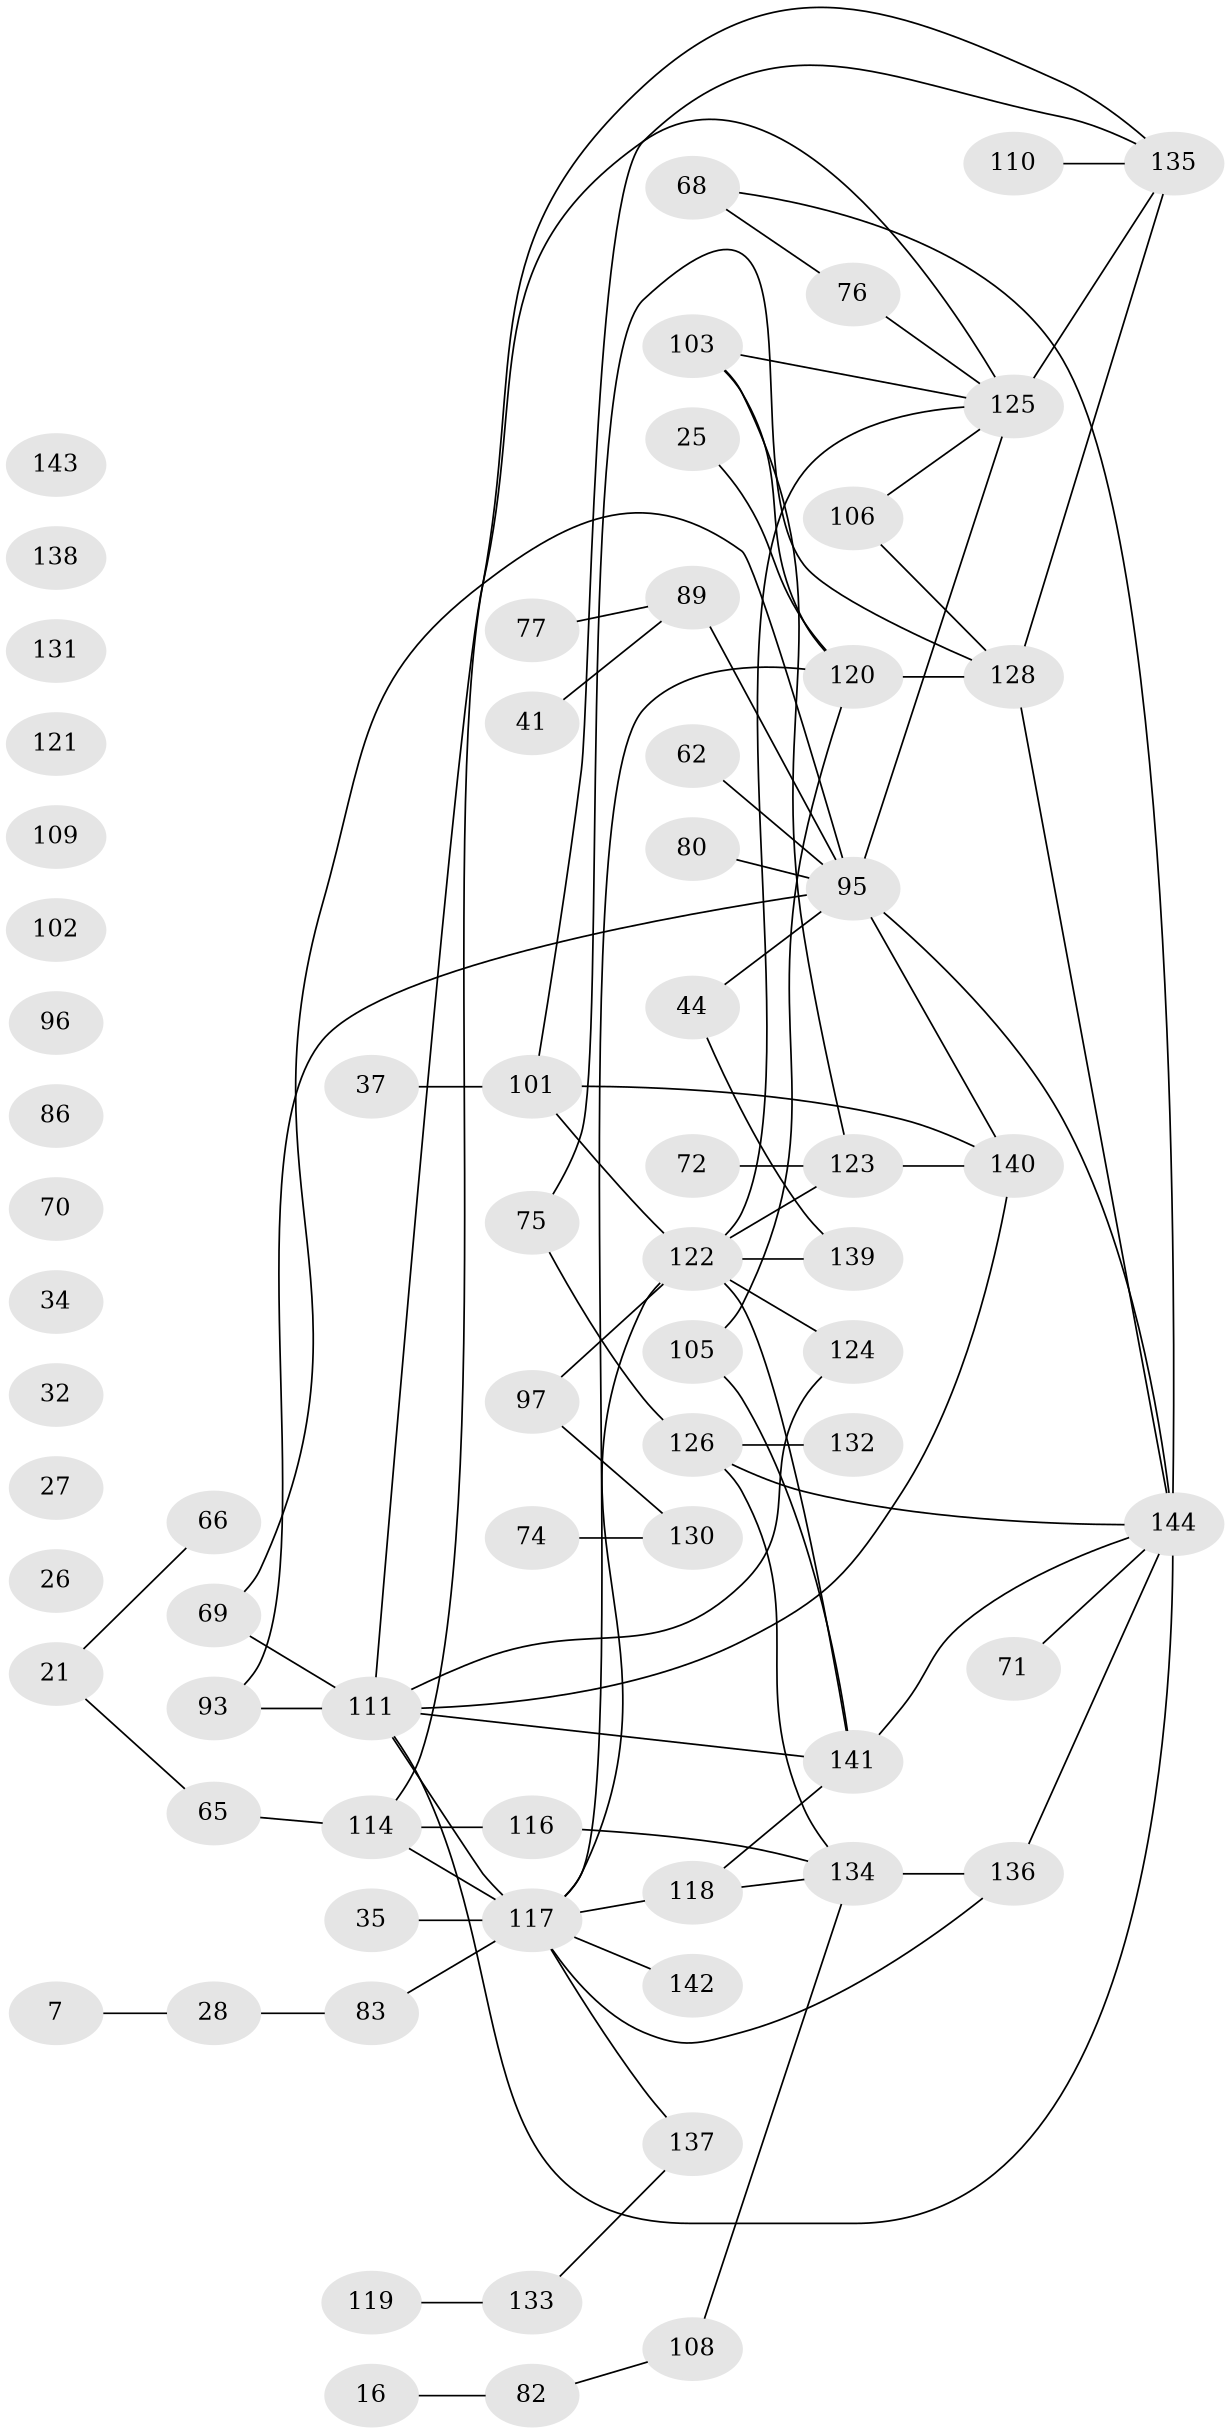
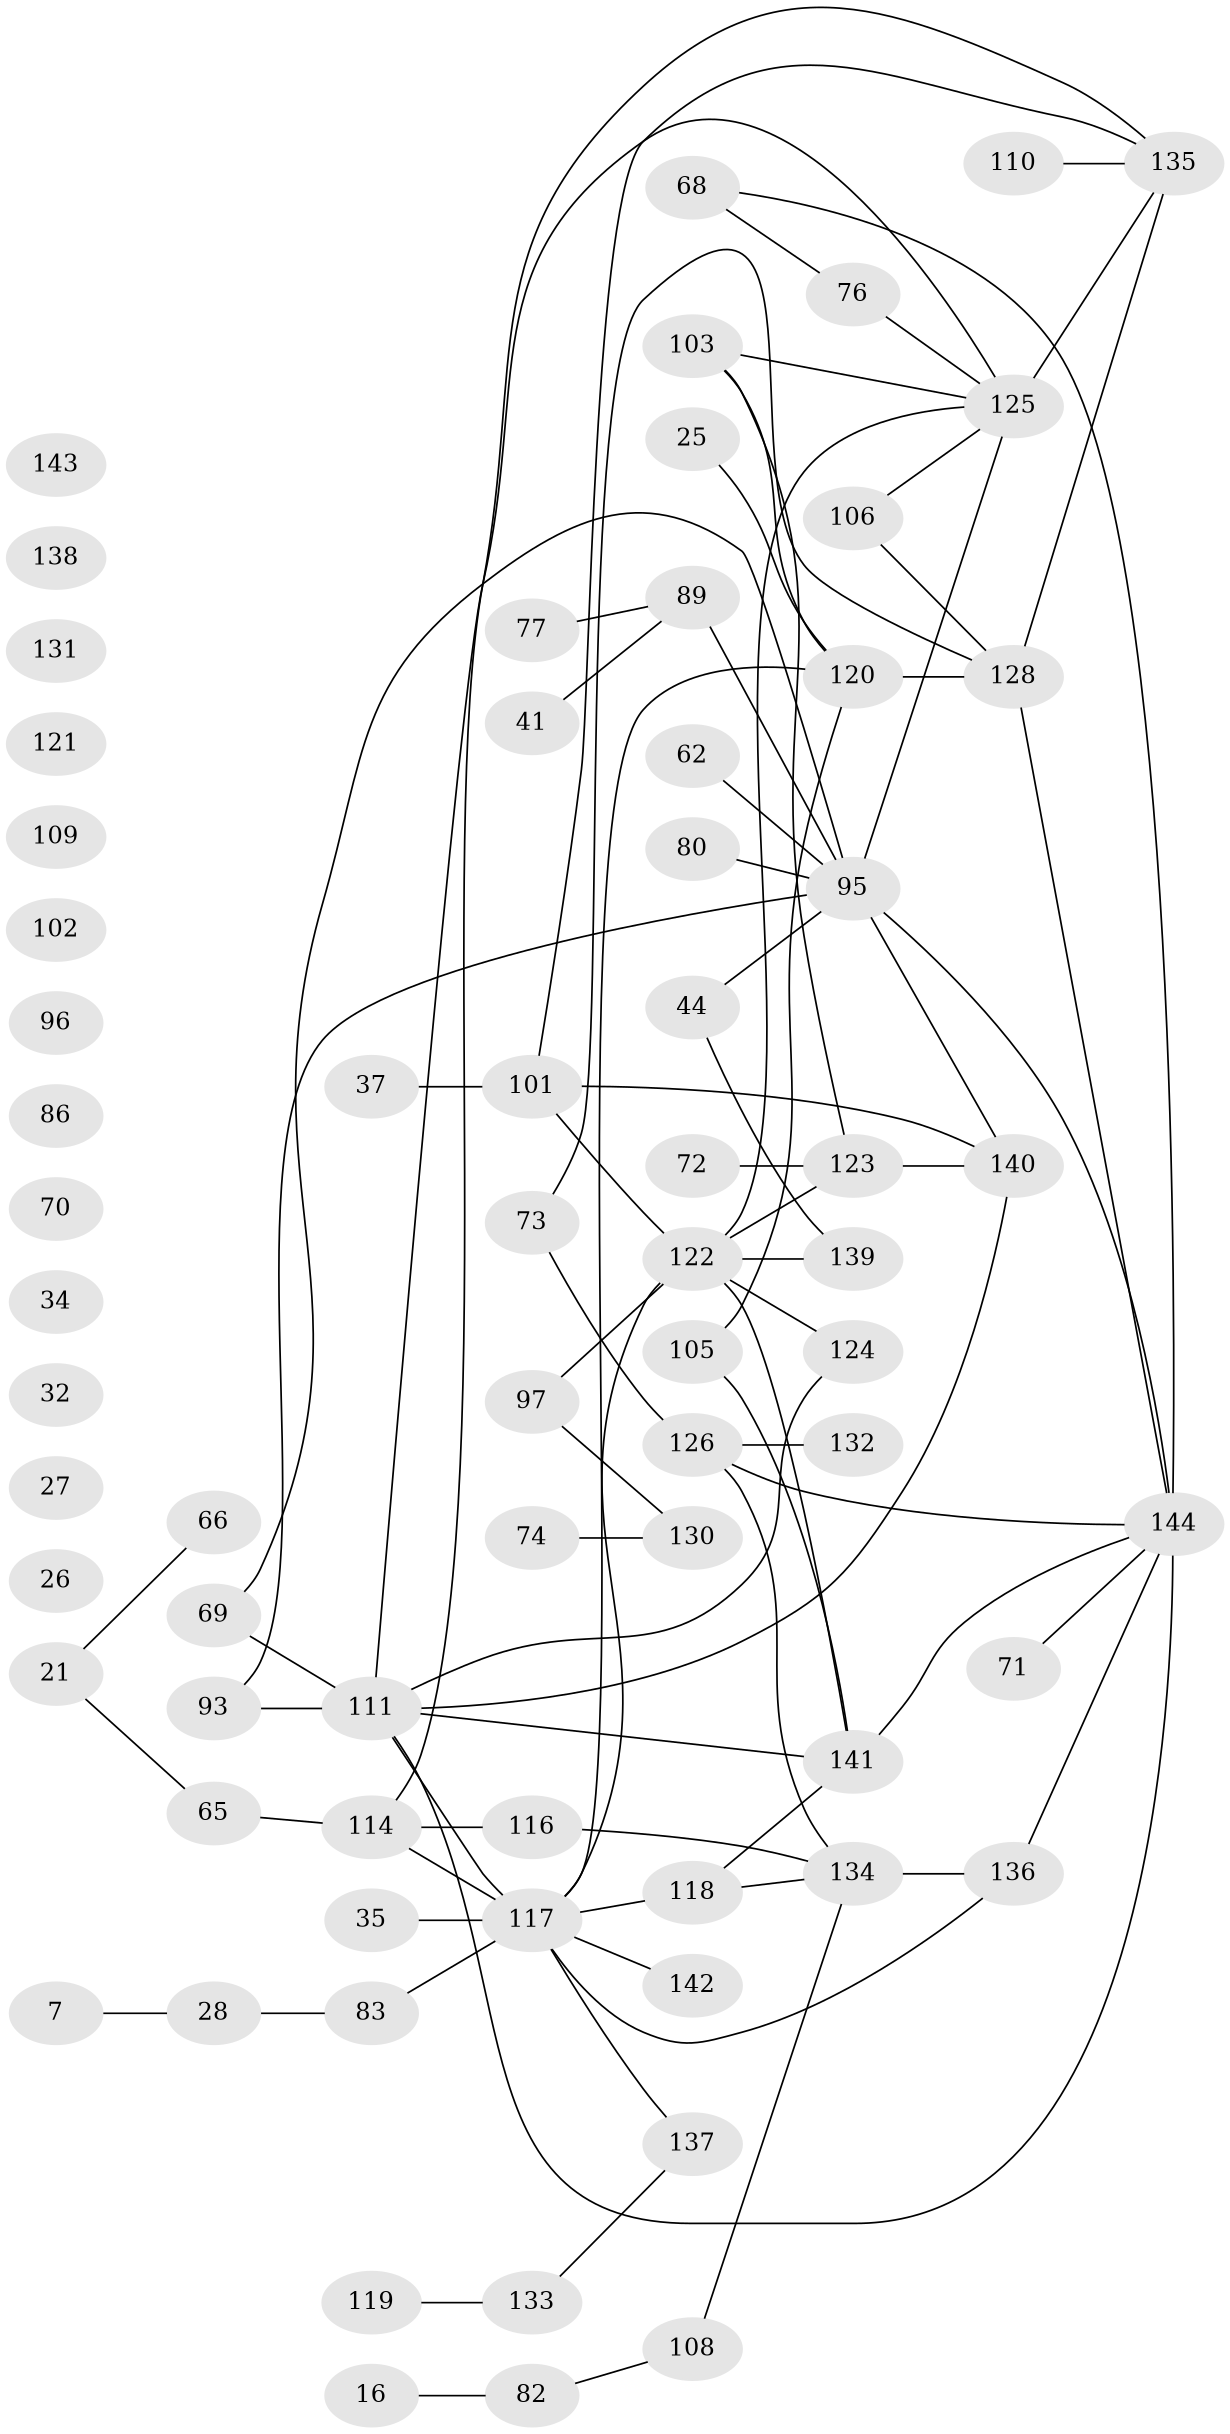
(532, 1223) -> (532, 1223)
